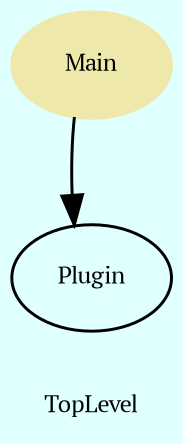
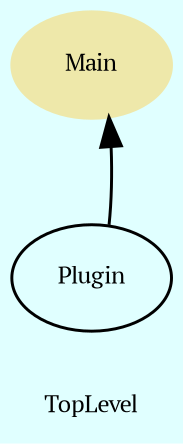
(72, 156) -> (111, 186)
